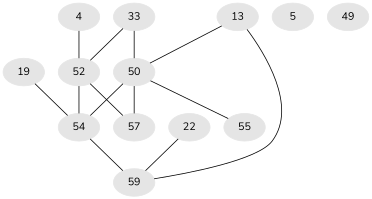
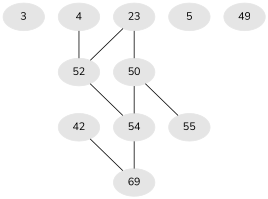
none -> (24, 17)
(134, 17) -> (134, 17)
(238, 17) -> none
(24, 72) -> none
(134, 127) -> none
(189, 127) -> (79, 127)
(134, 182) -> (134, 182)
